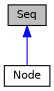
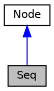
(27, 51) -> (27, 51)
